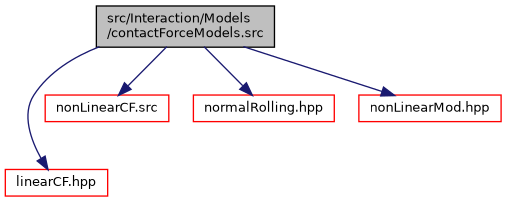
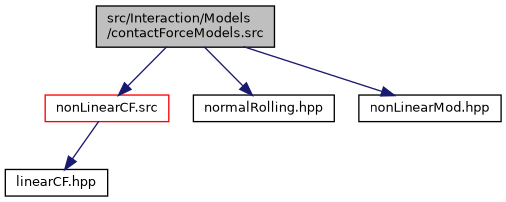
(39, 89) -> (85, 140)
(264, 108) -> (264, 108)
(430, 108) -> (430, 108)
(56, 183) -> (56, 183)
